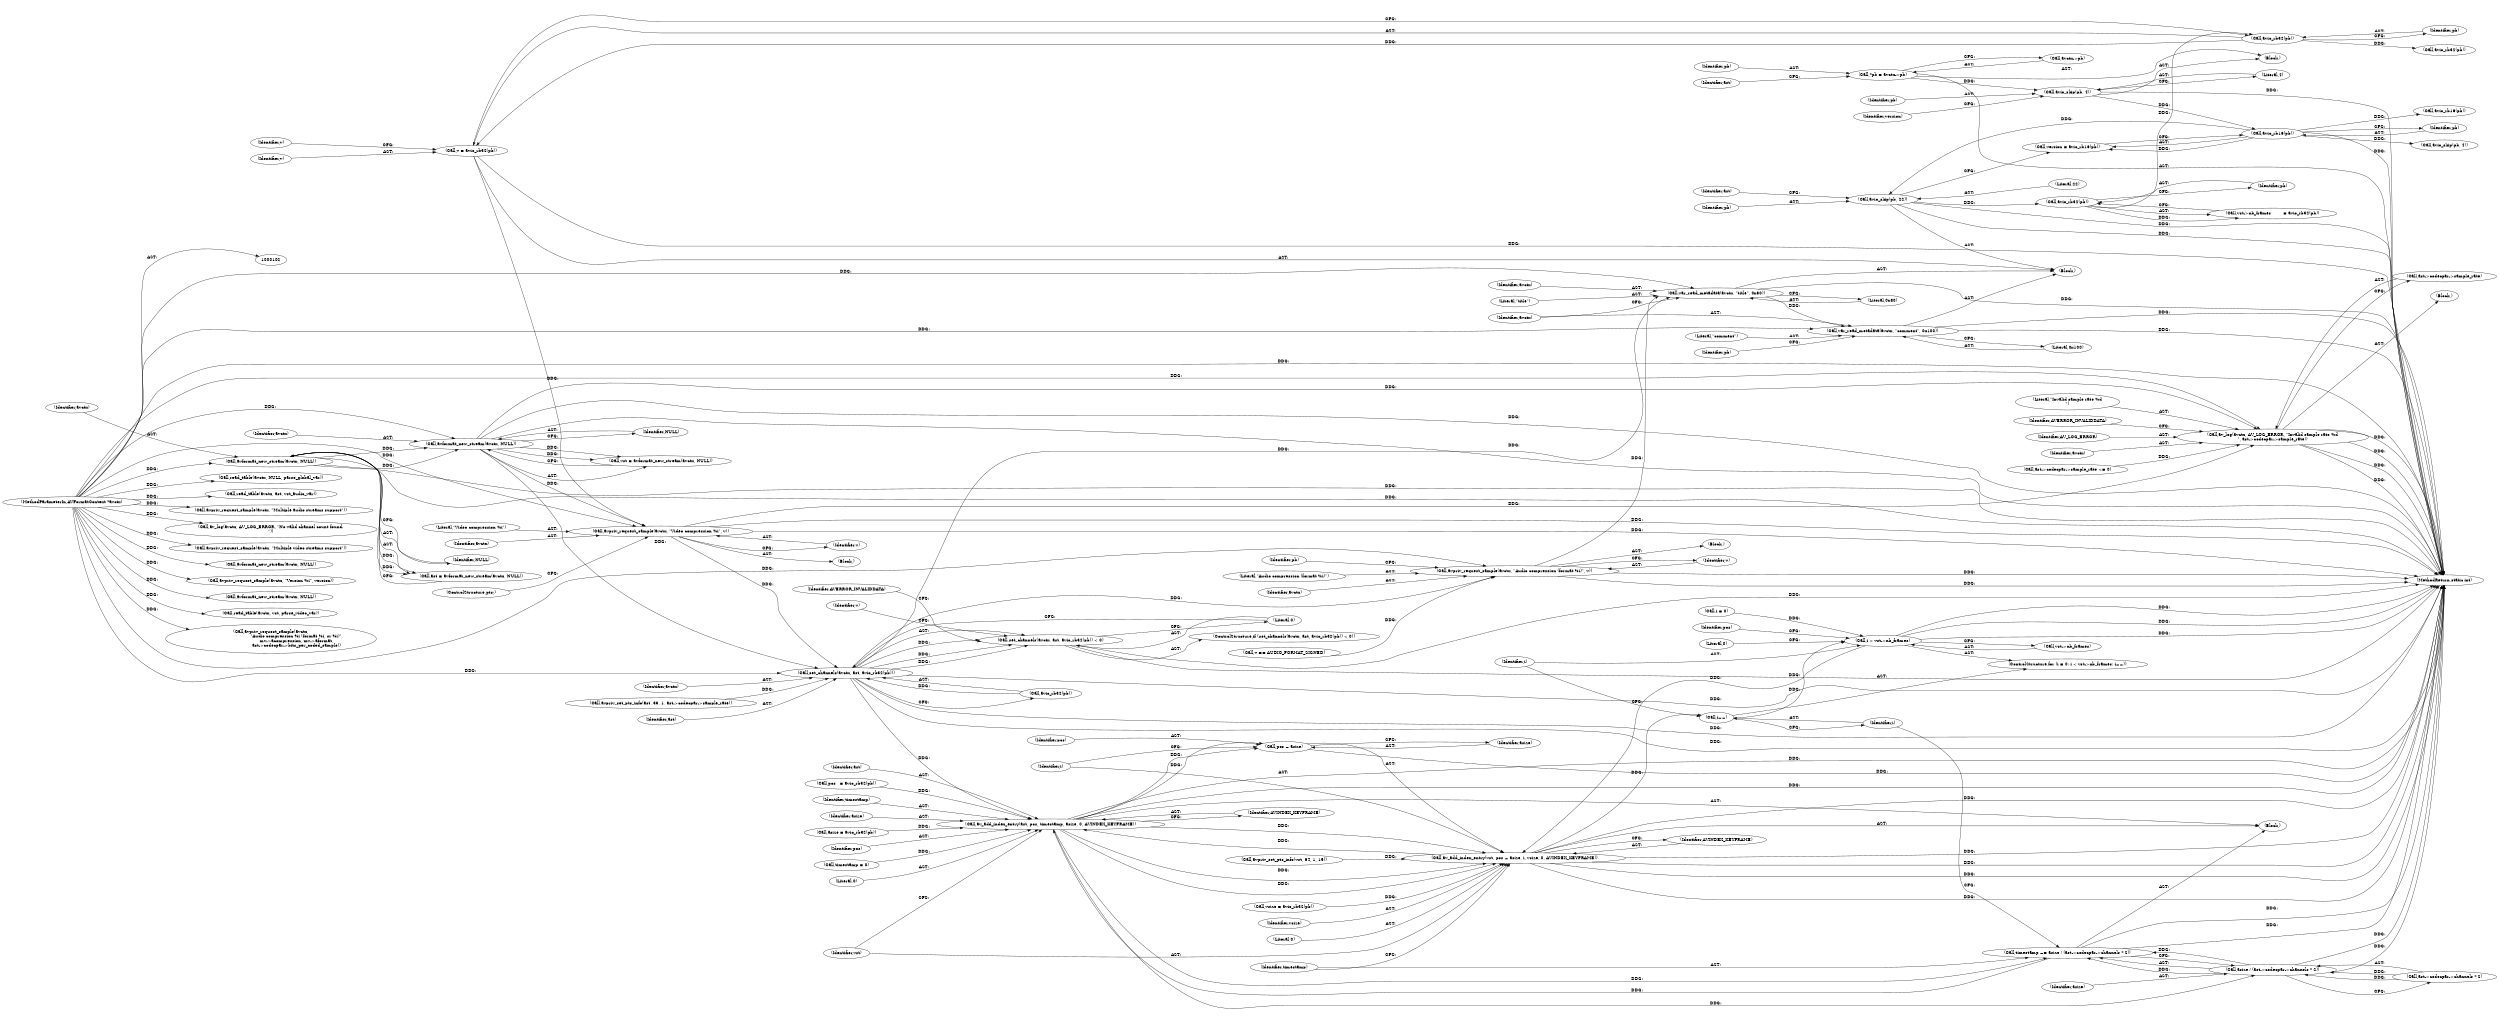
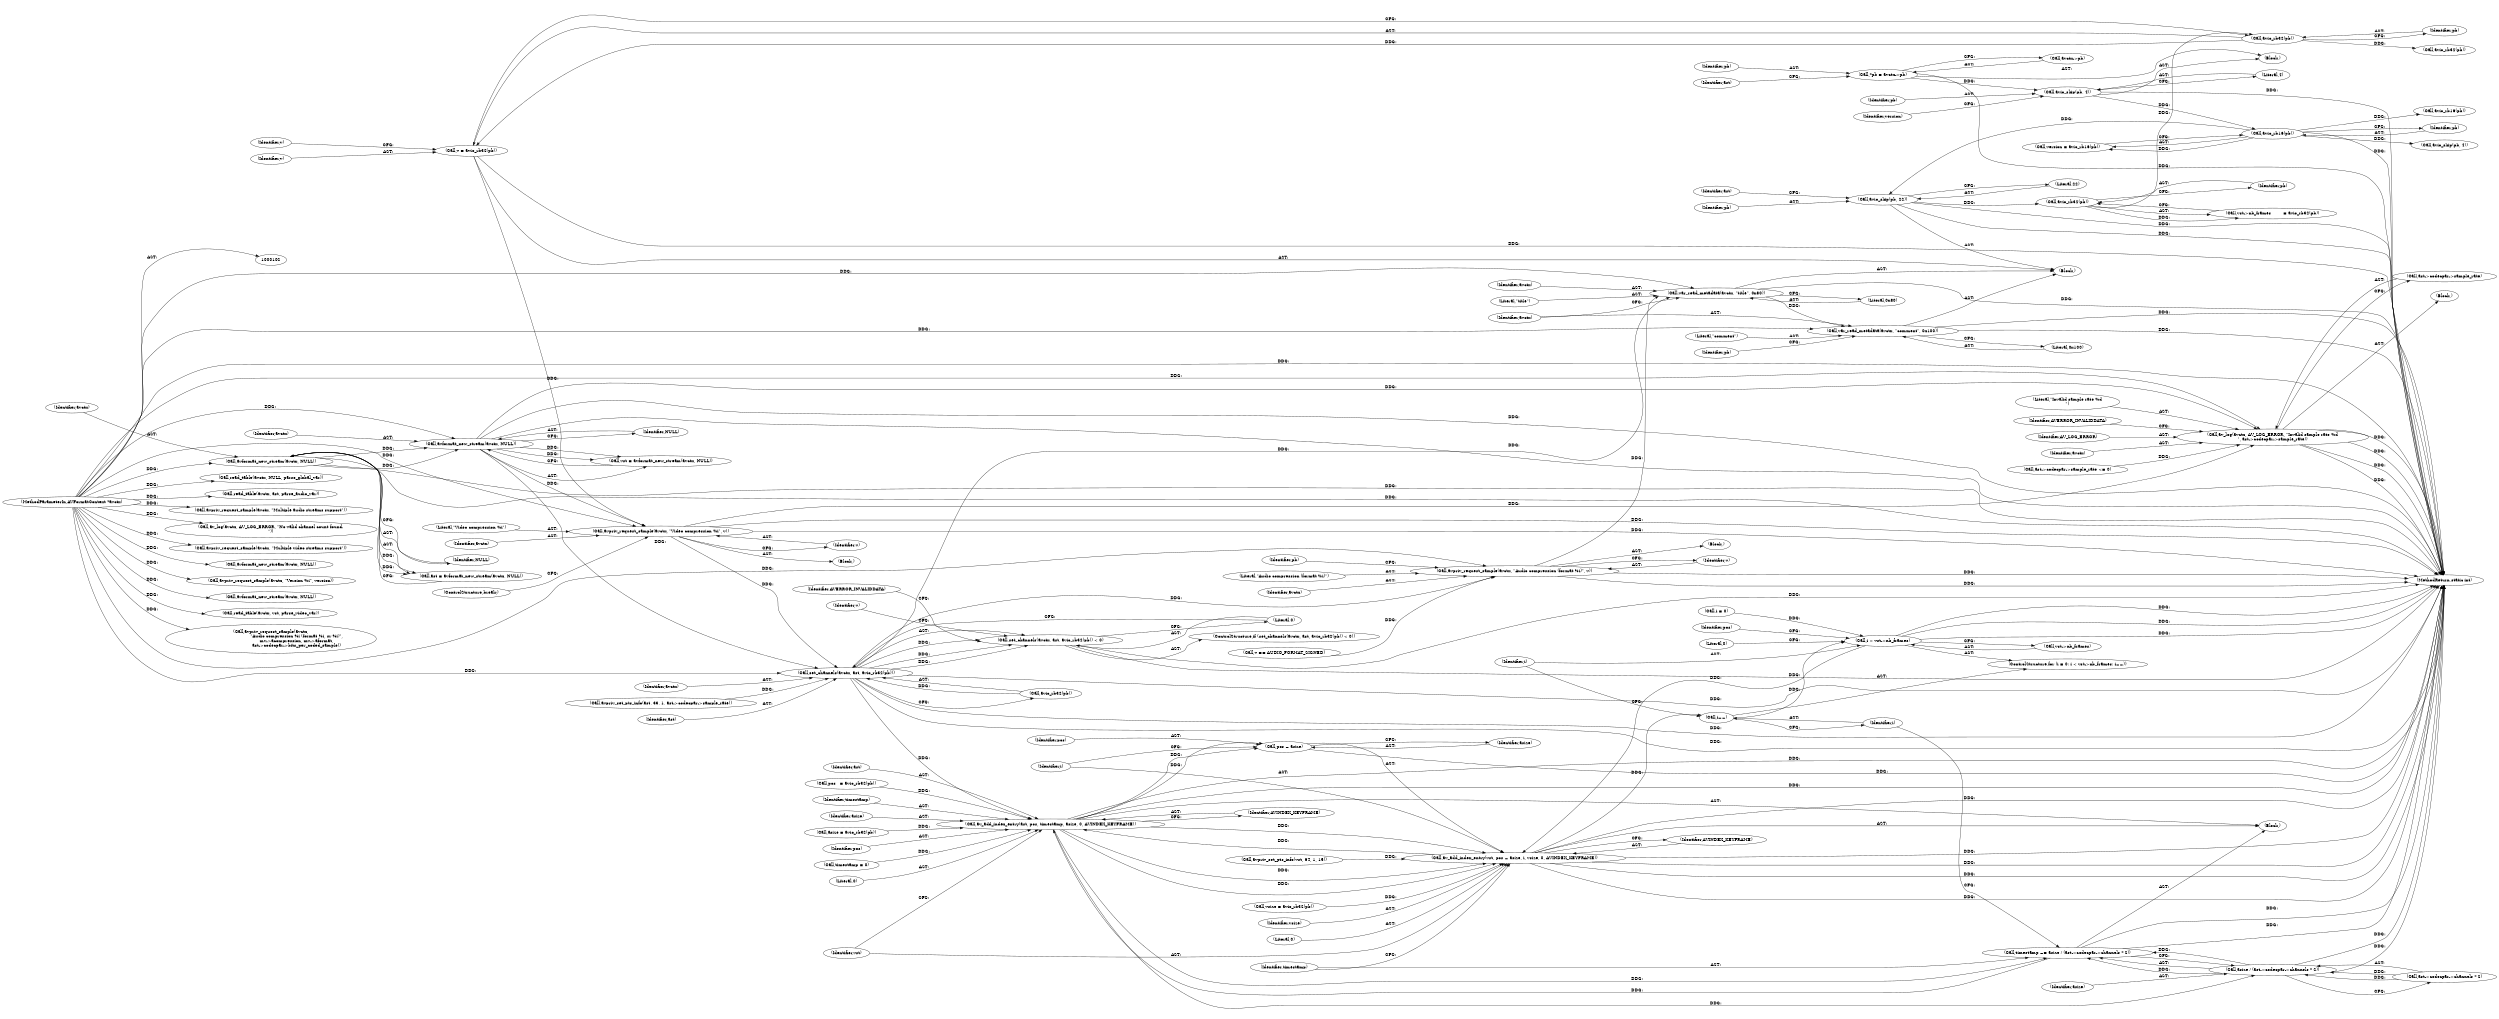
(2165, 166) -> (2165, 166)
(1973, 174) -> (1977, 188)
(271, 494) -> (271, 494)
(471, 593) -> (471, 593)
